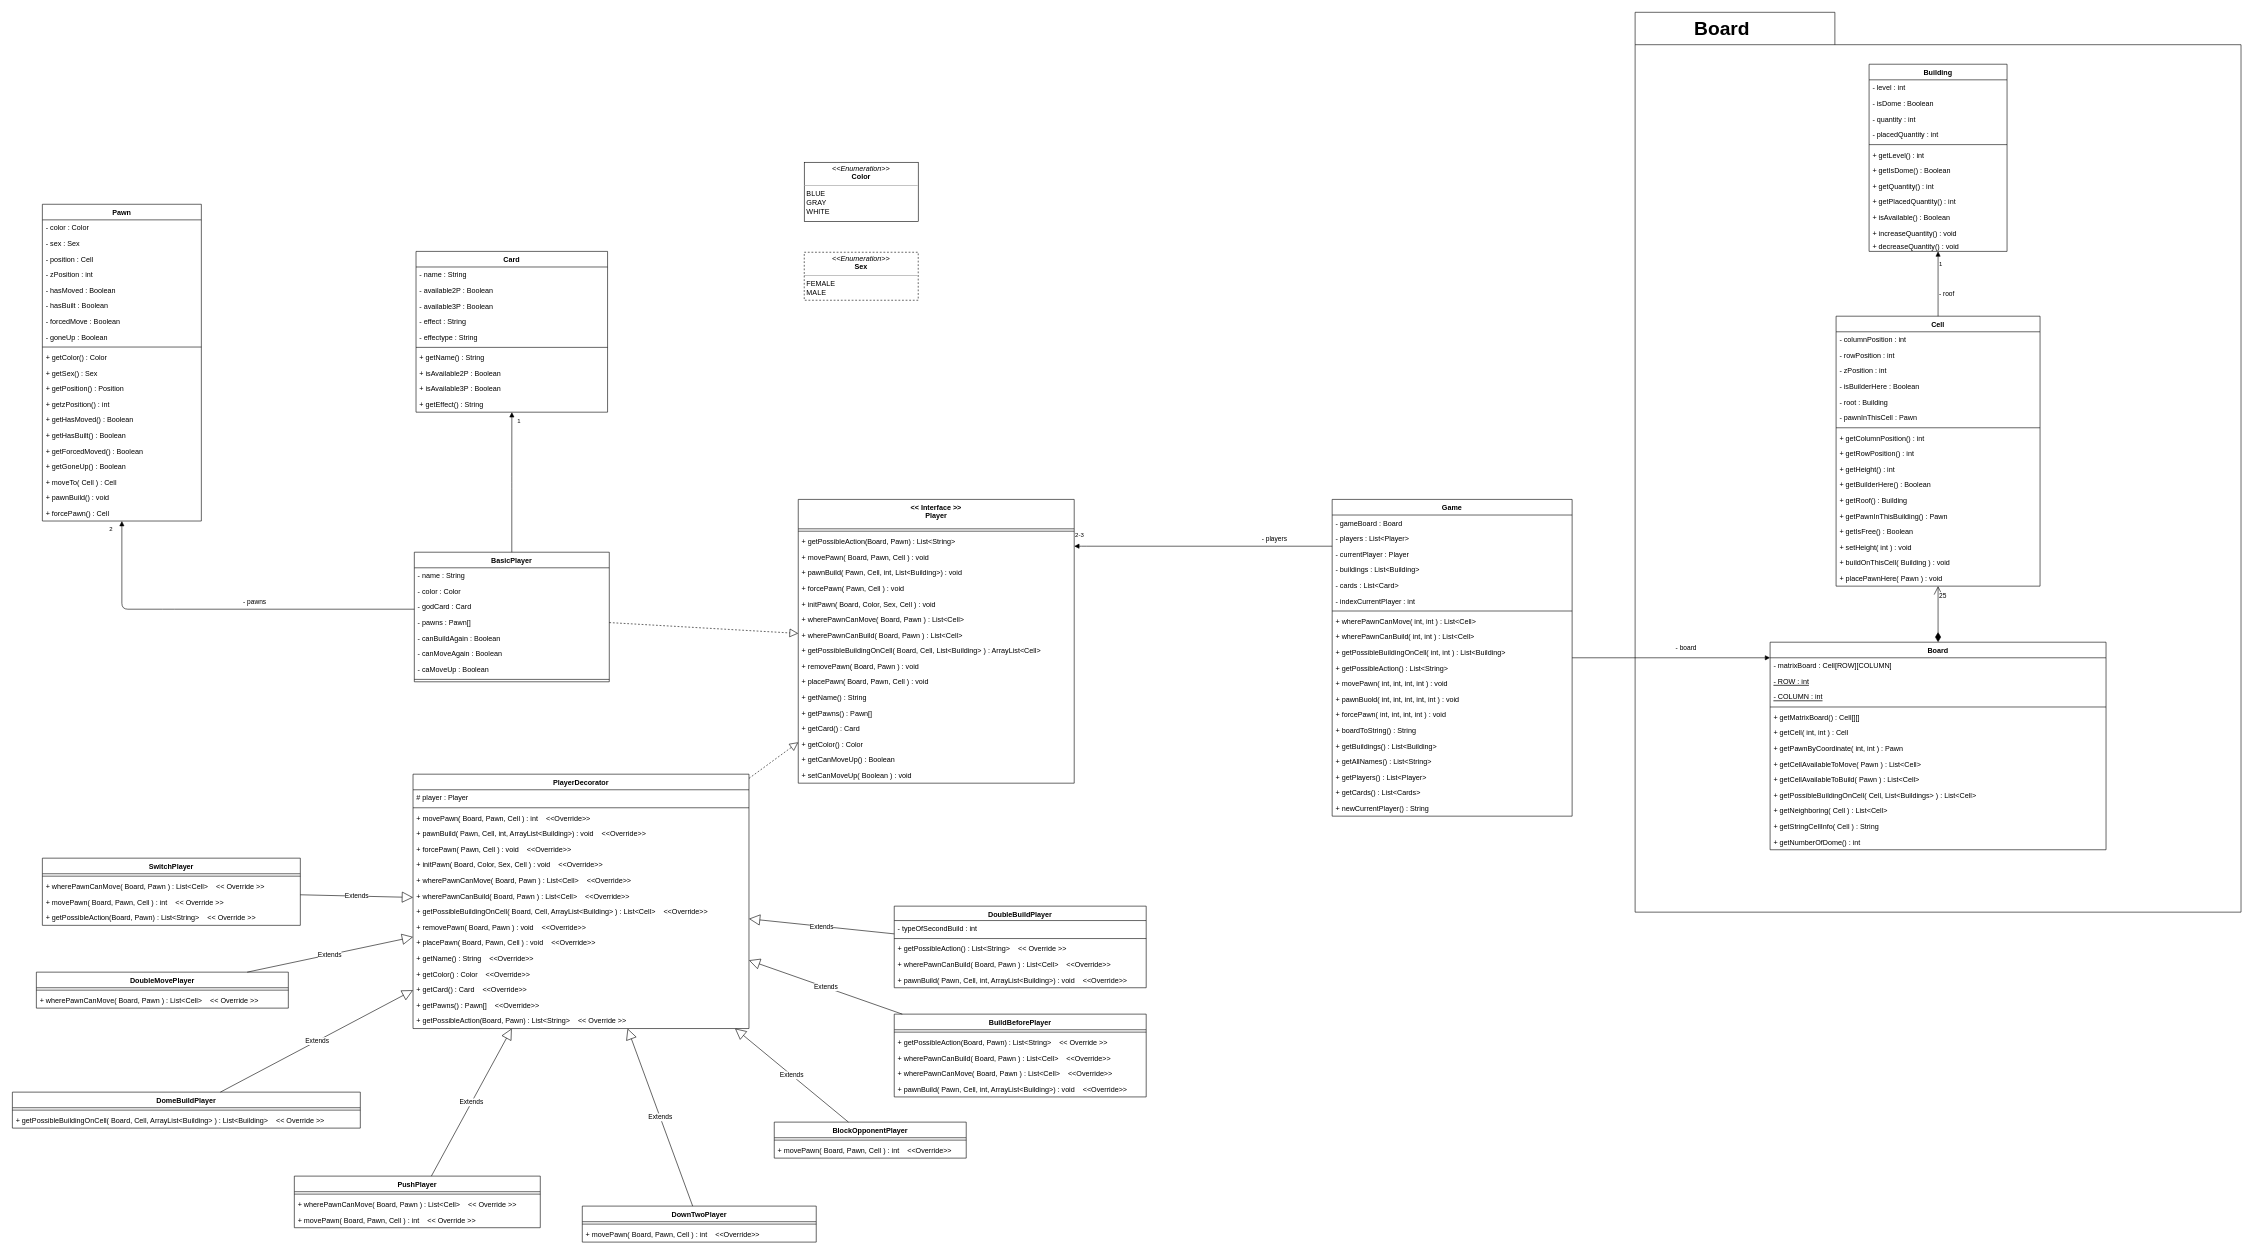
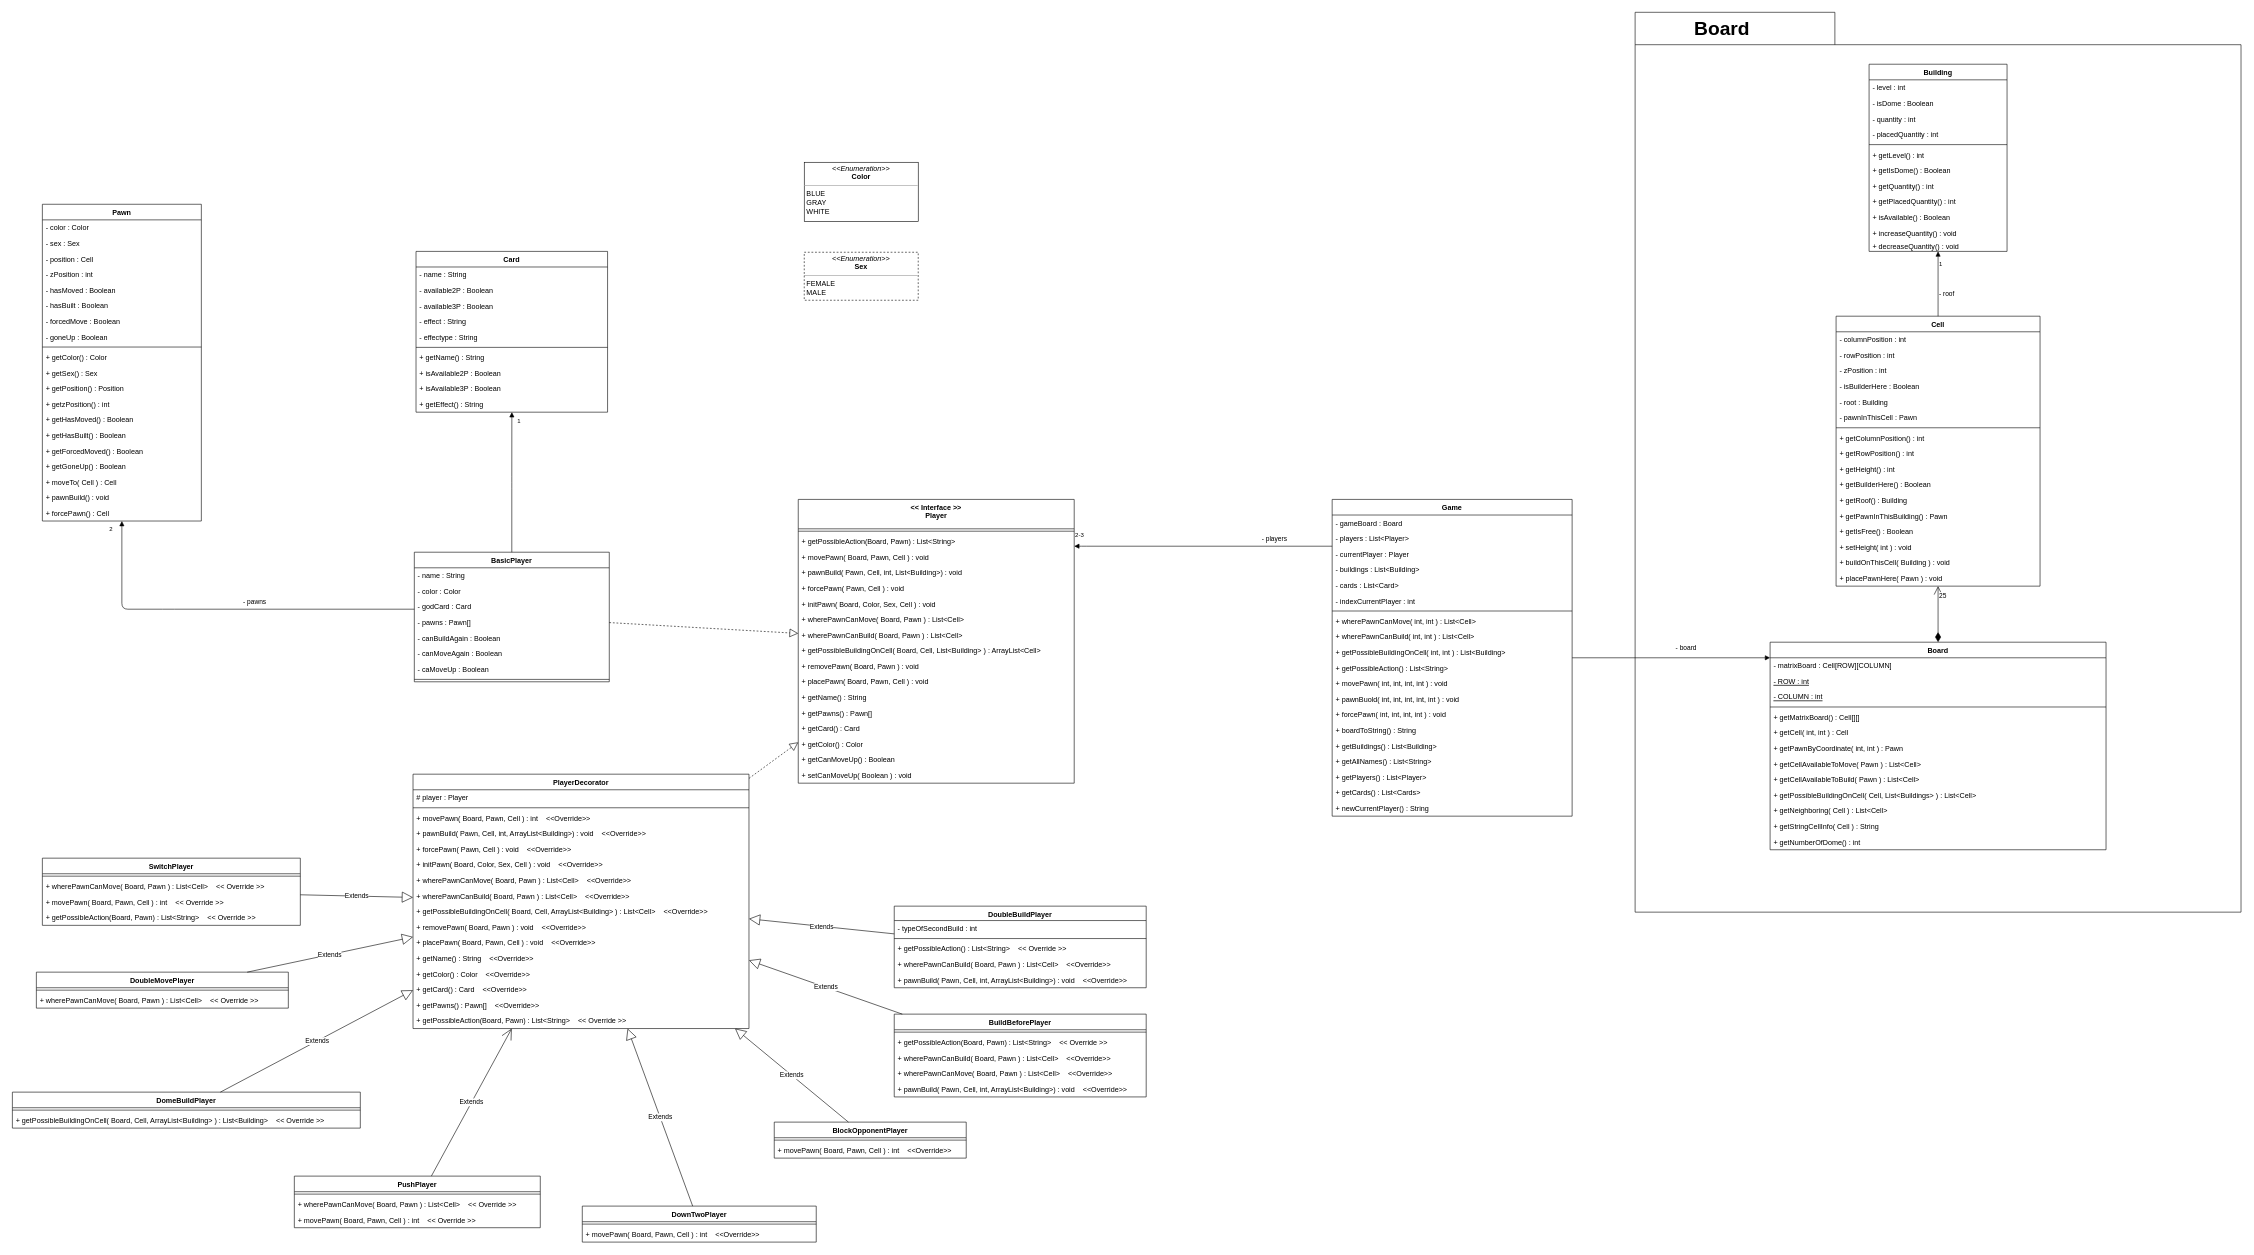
(506, 1039) -> (508, 1035)
